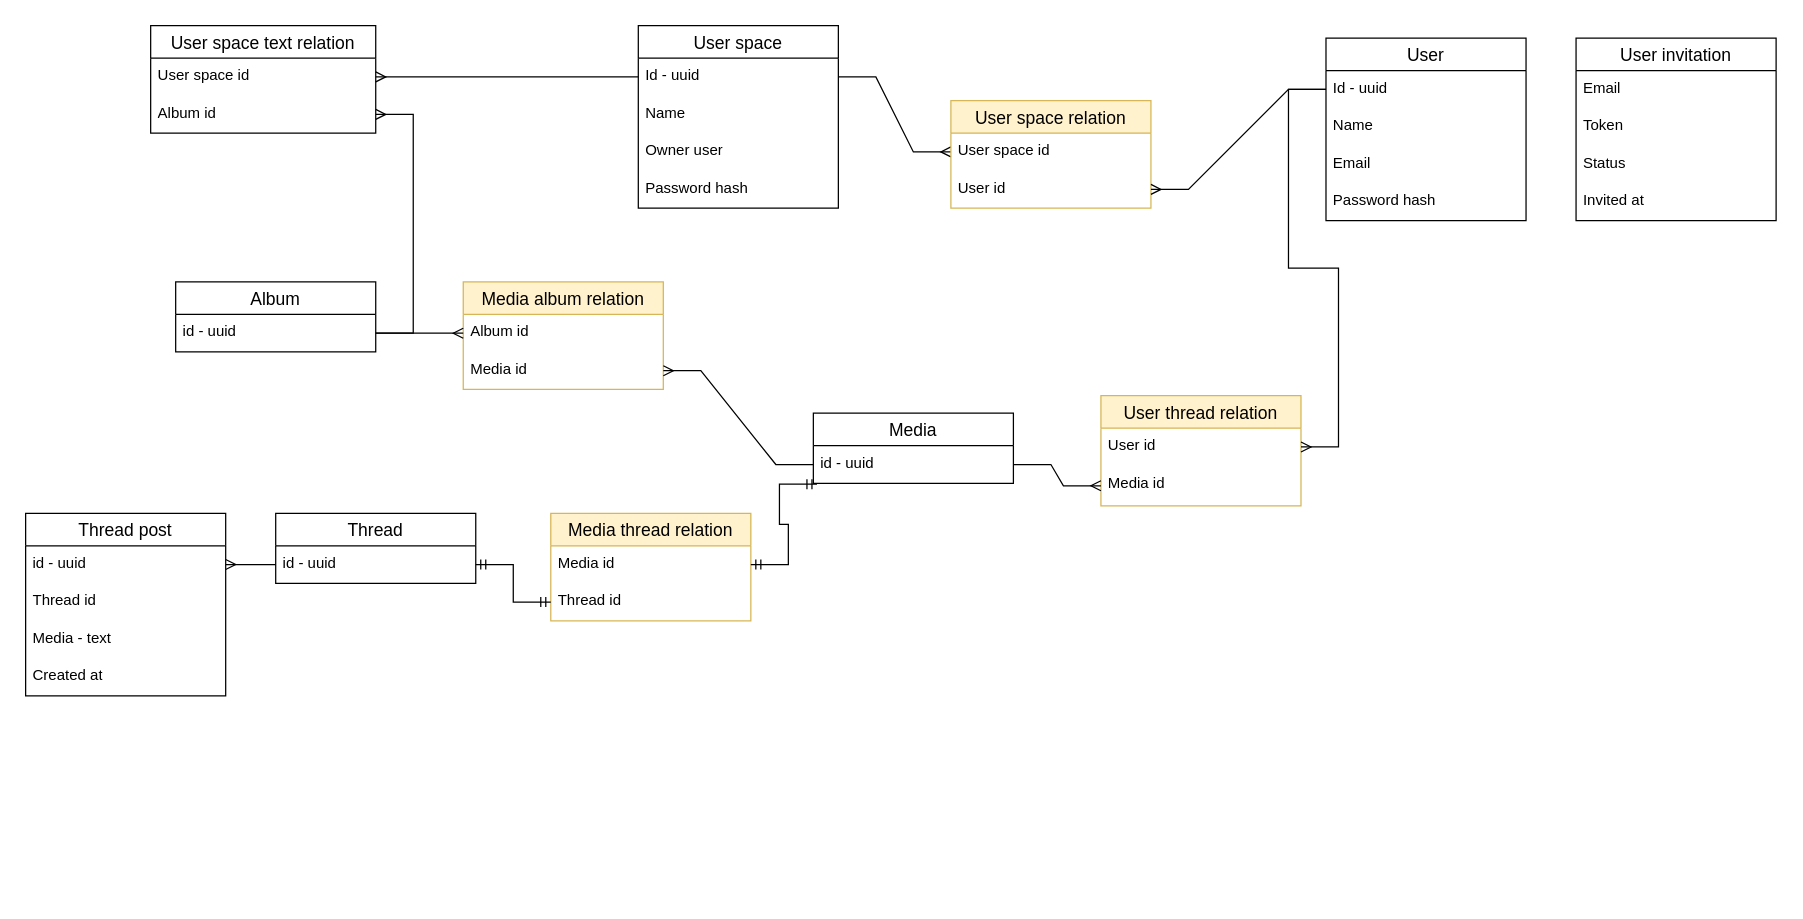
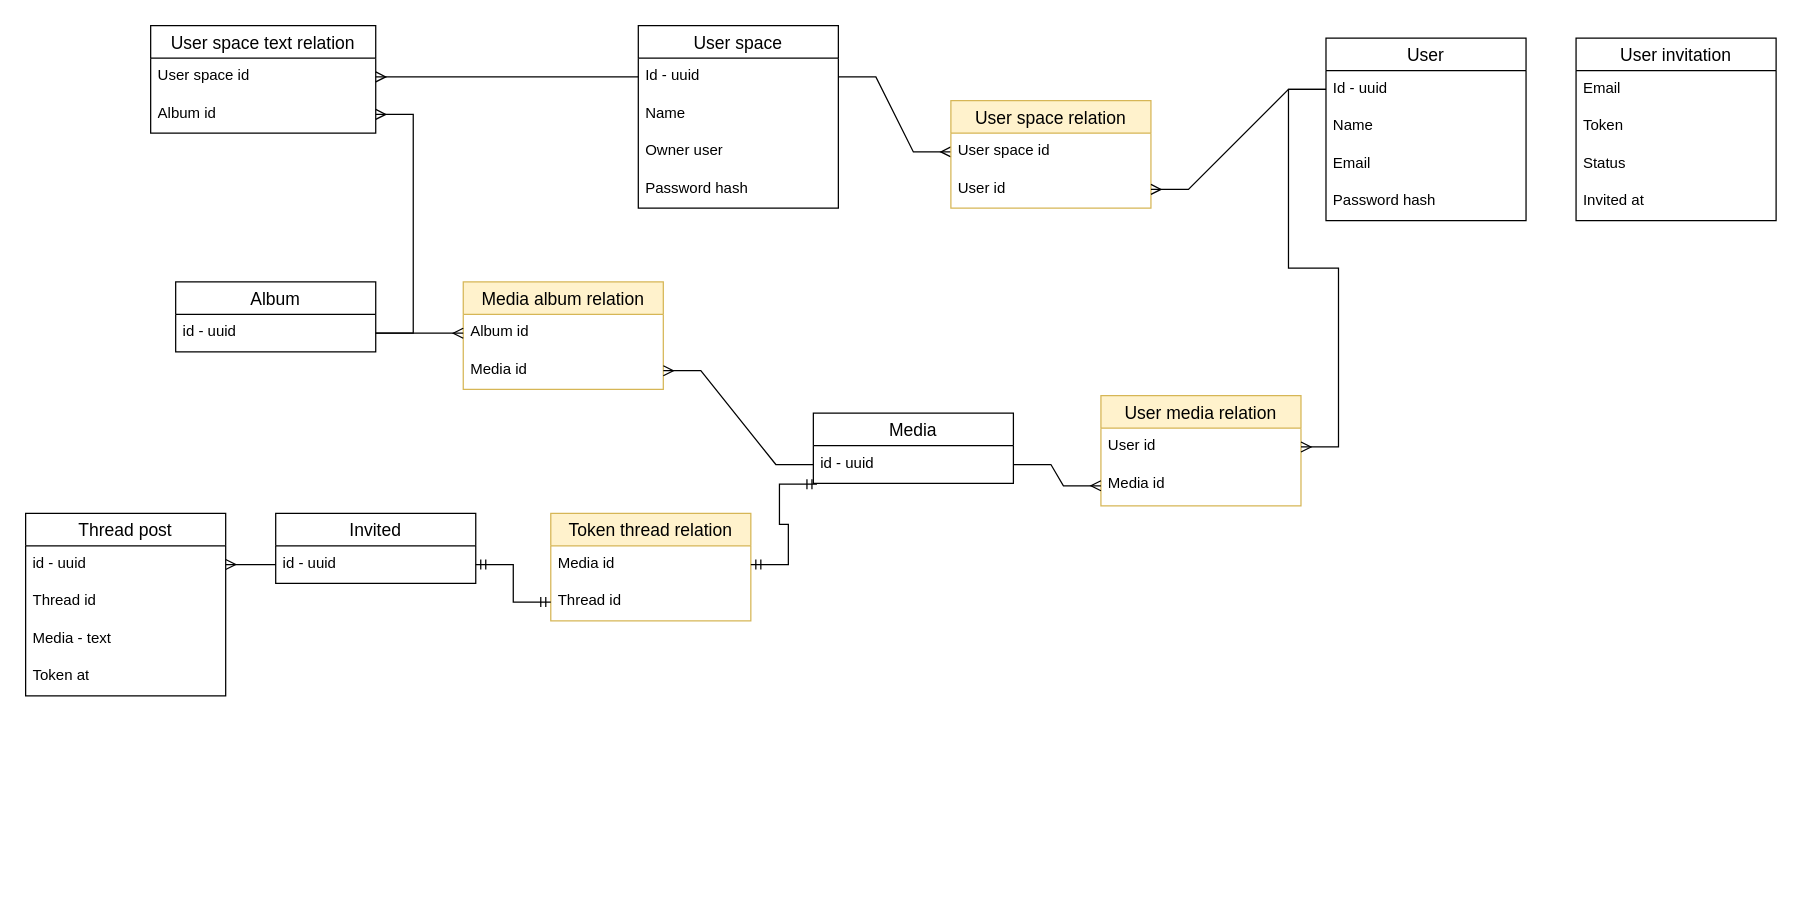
(1200, 413) -> (1200, 413)
(375, 530) -> (375, 530)
(650, 530) -> (650, 530)
(73, 676) -> (65, 676)
